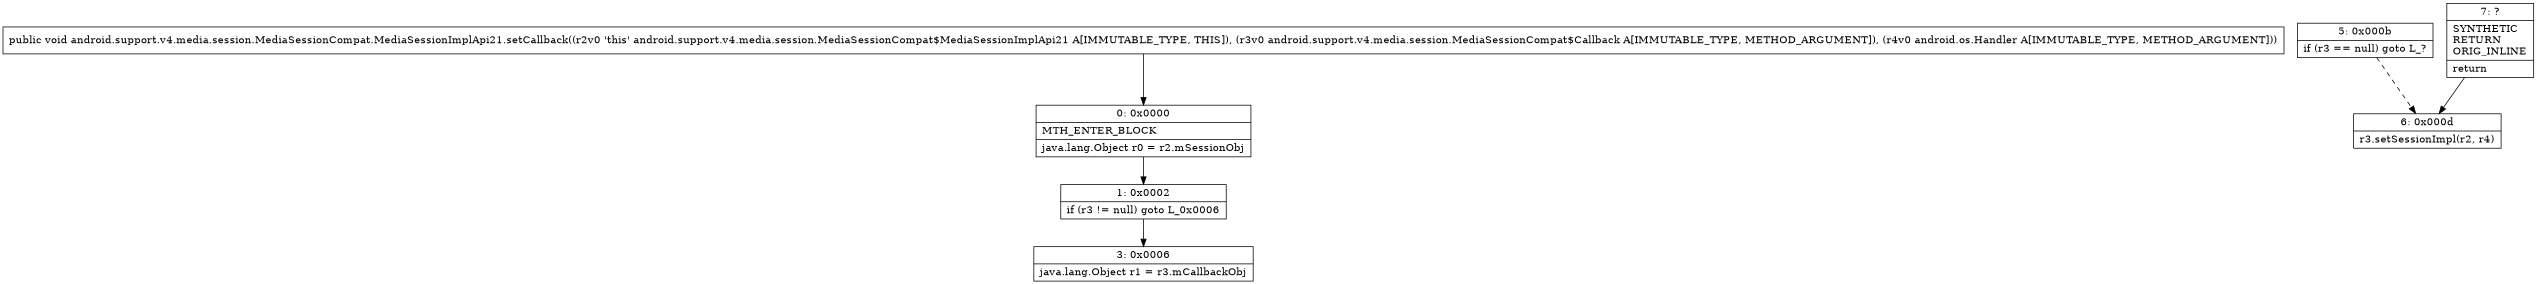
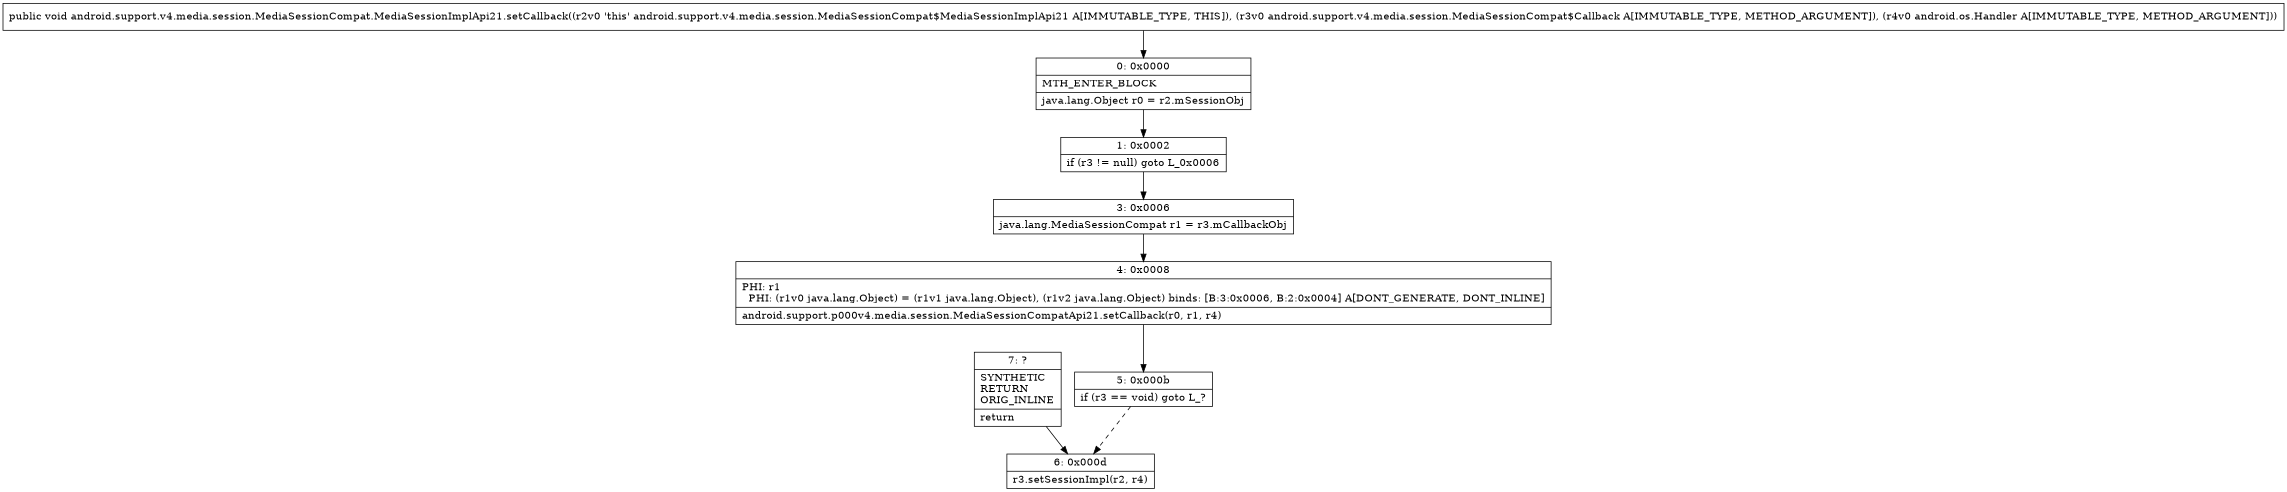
(2365, 49) -> (1144, 398)
(1144, 272) -> (1144, 225)
none -> (1144, 293)
